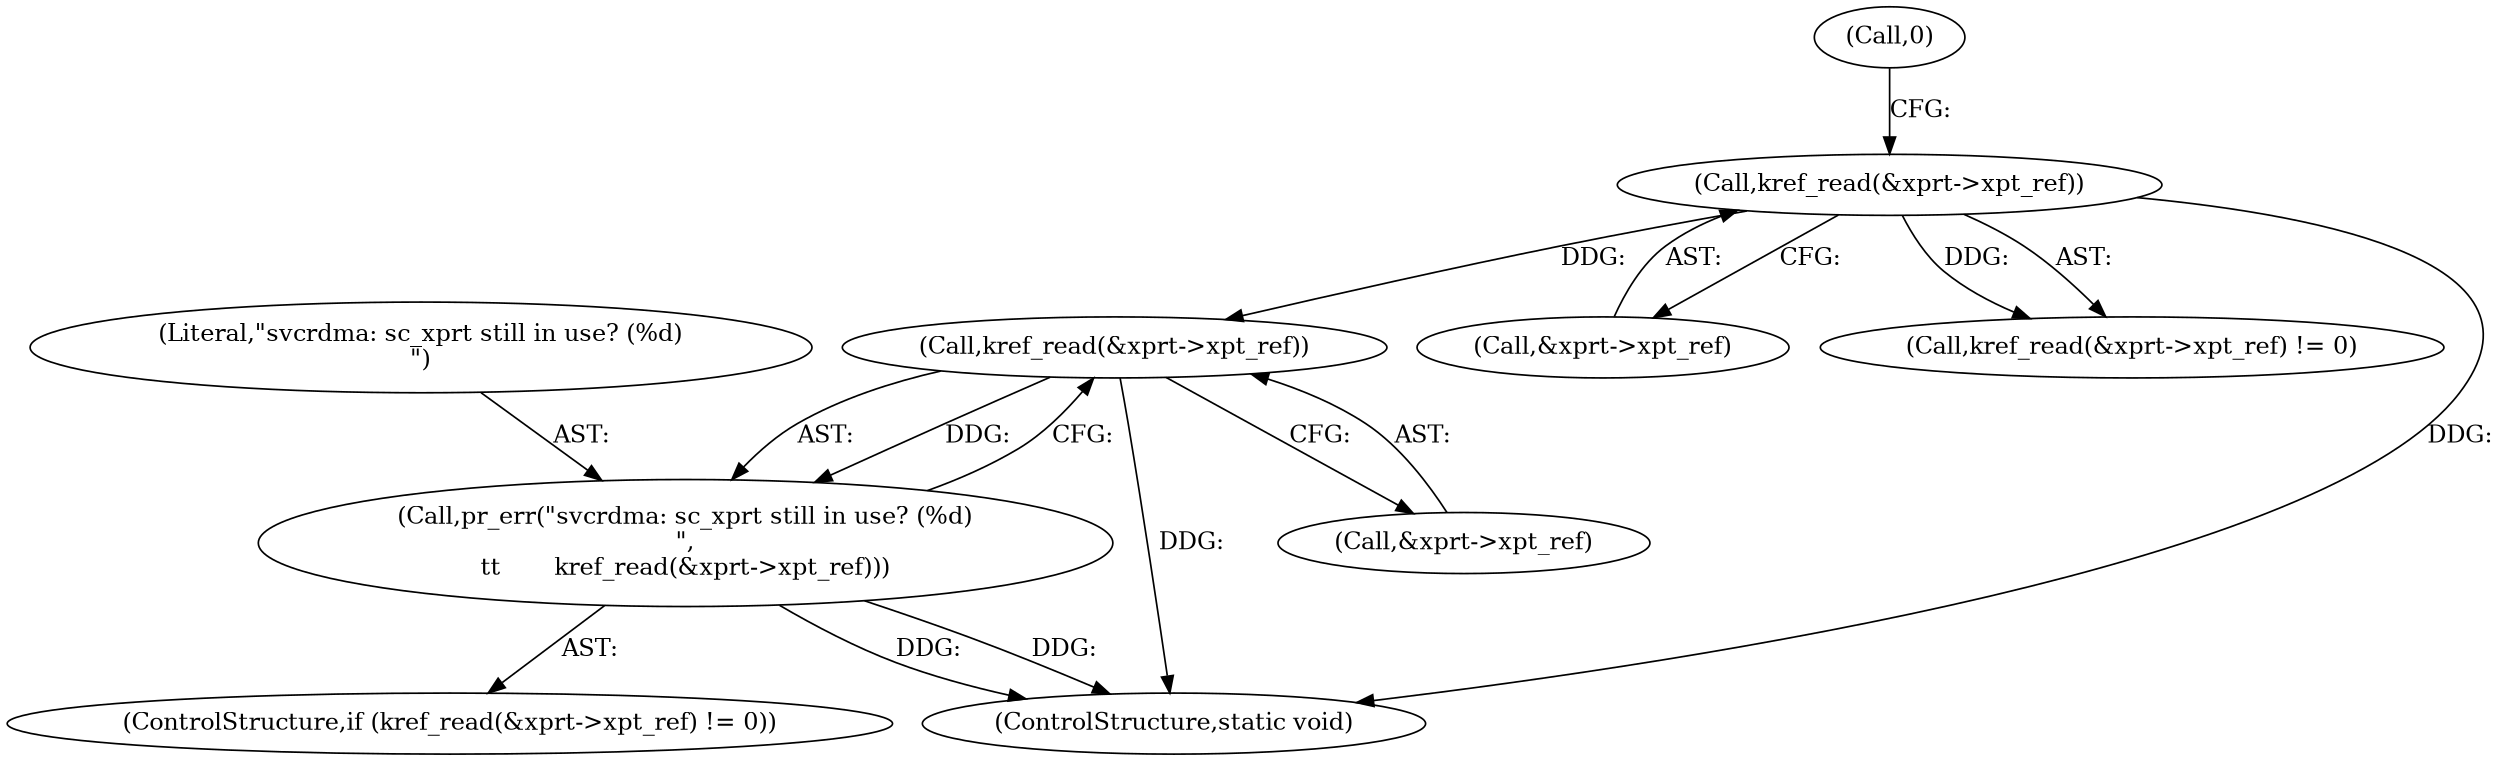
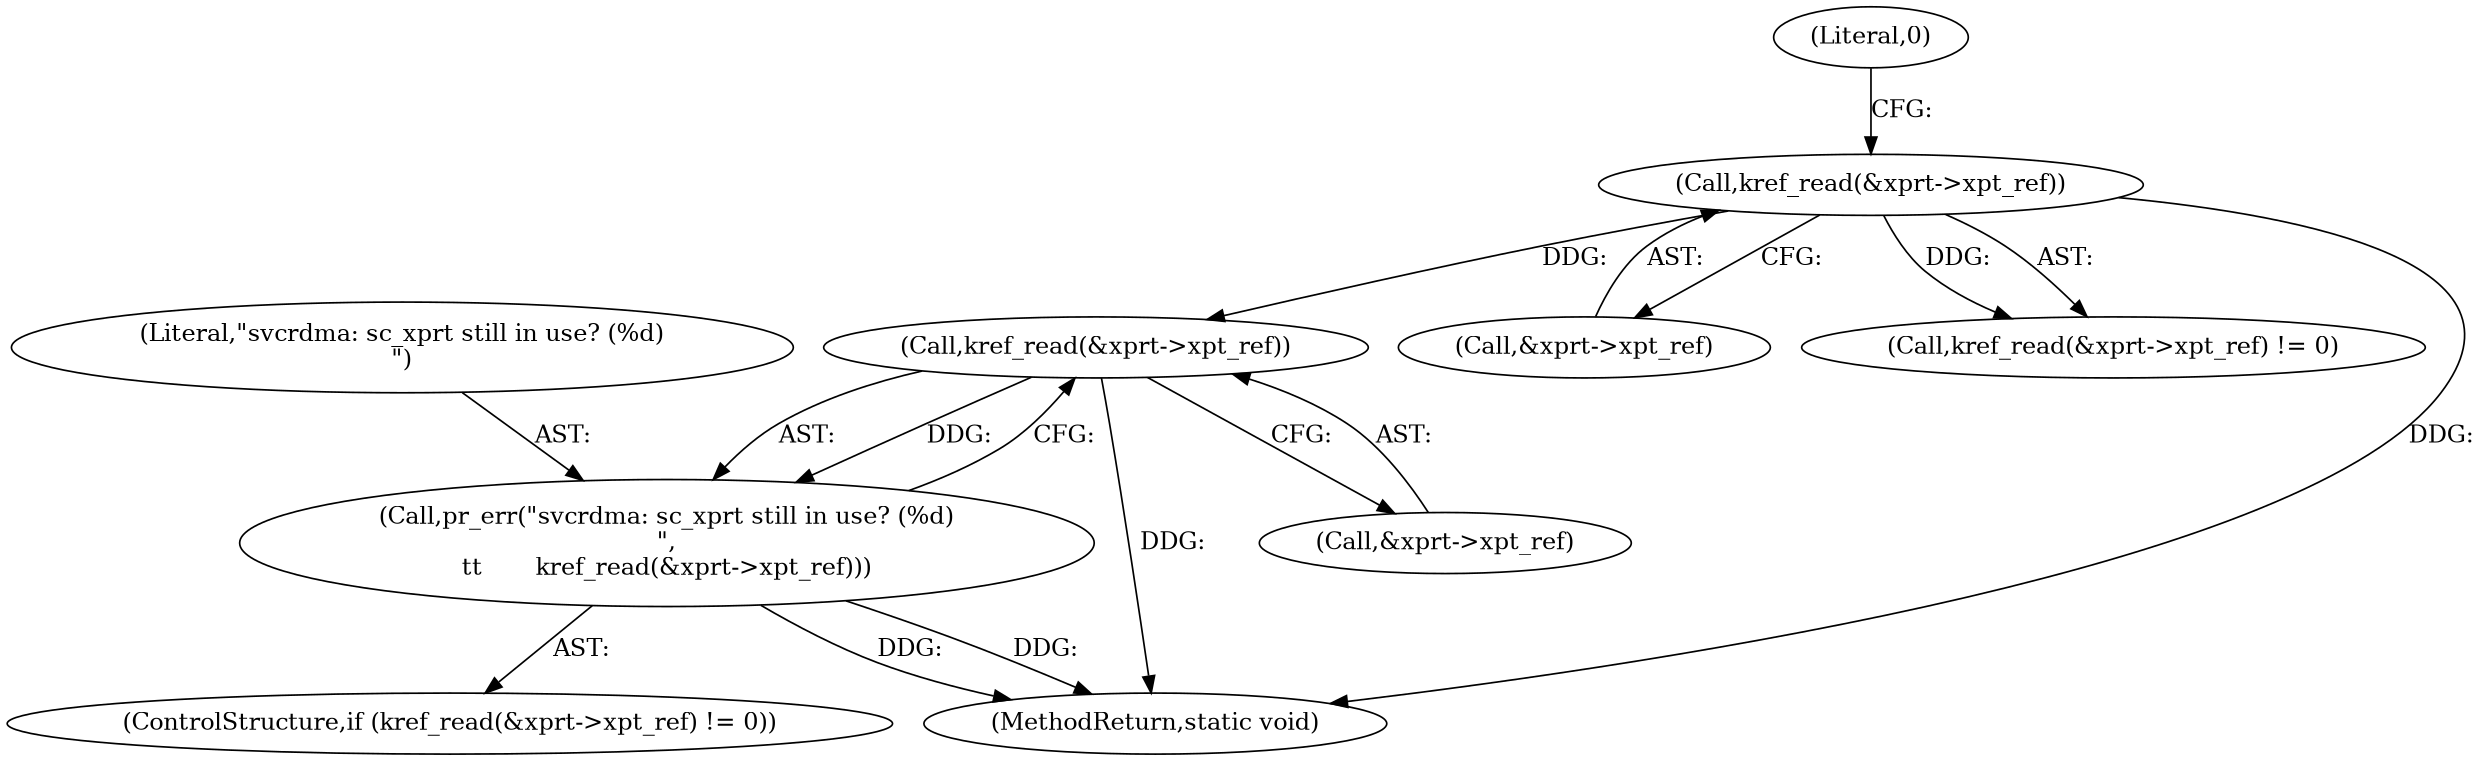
(1890, 37) -> (1871, 37)
(1174, 724) -> (1155, 724)
